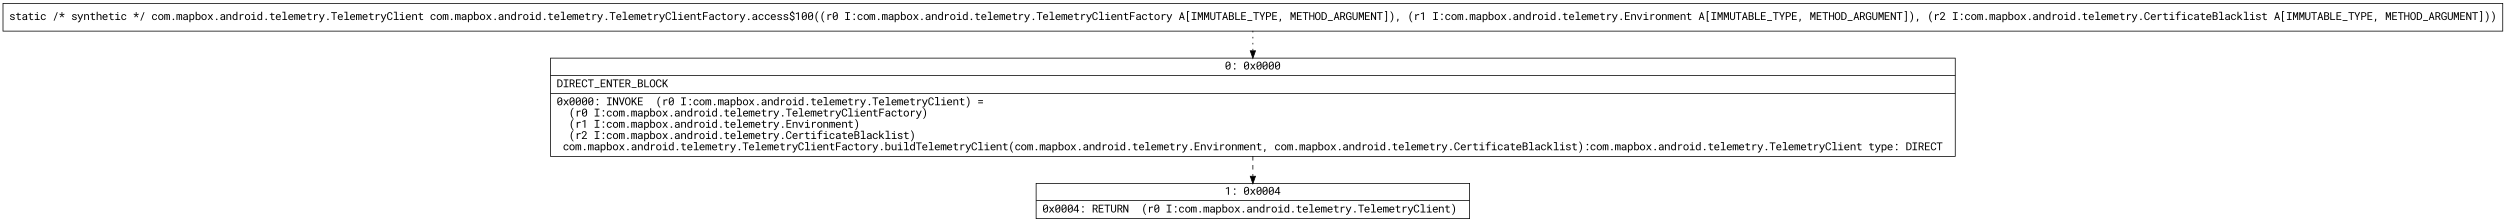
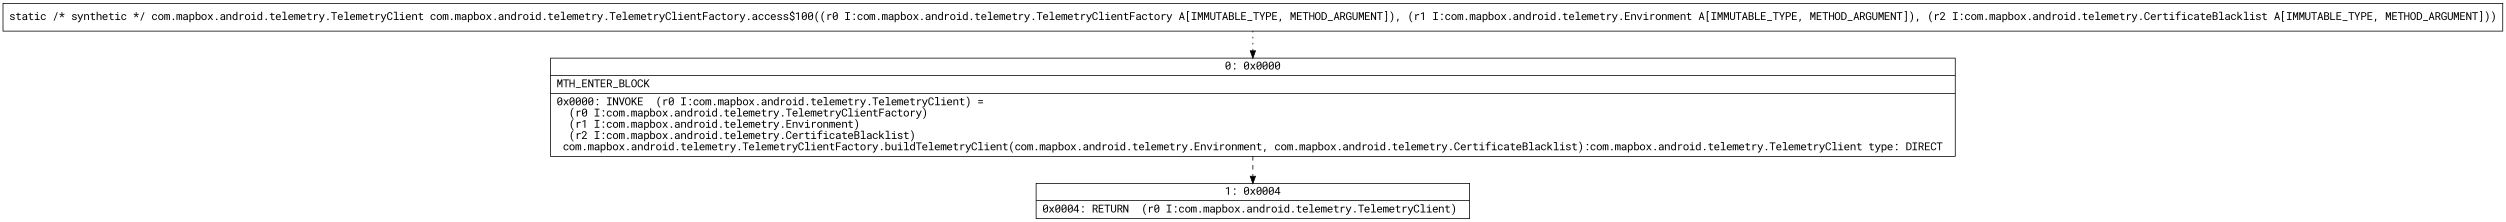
(612, 84) -> (603, 84)
